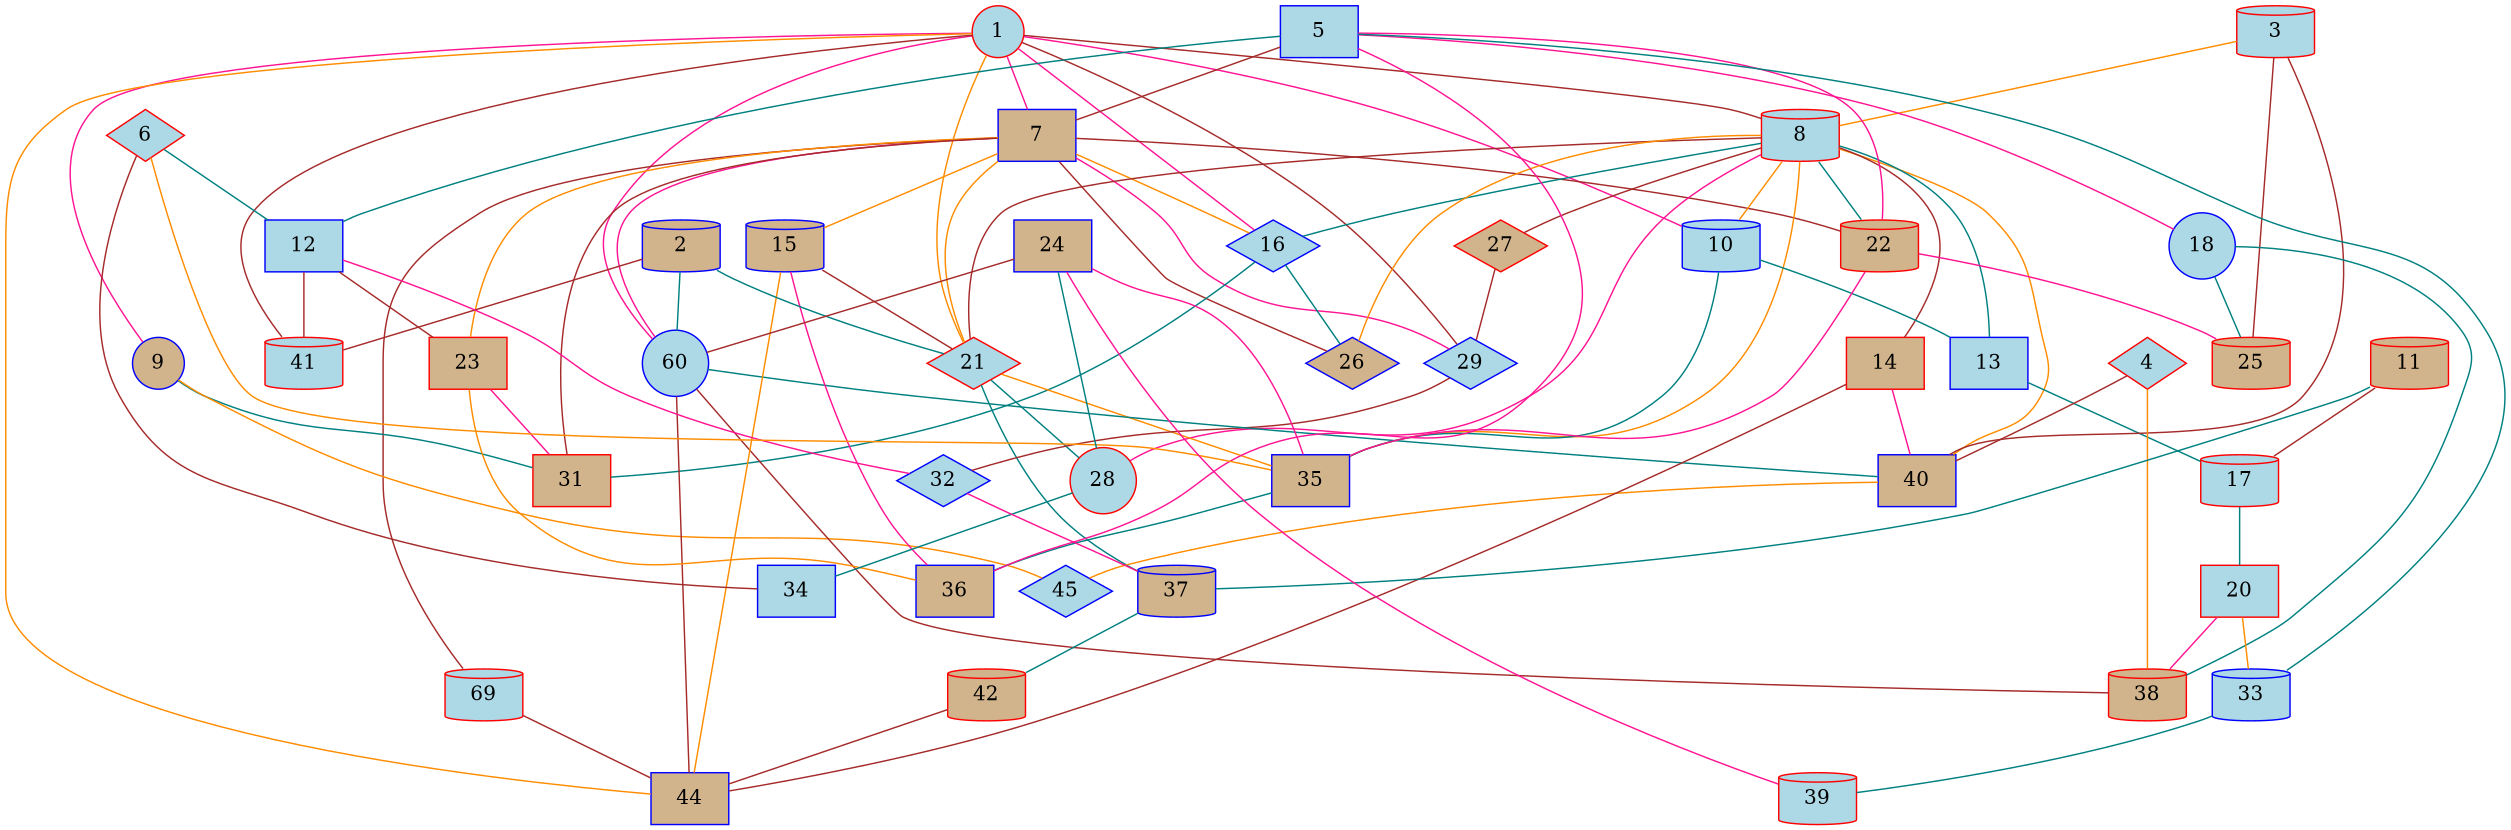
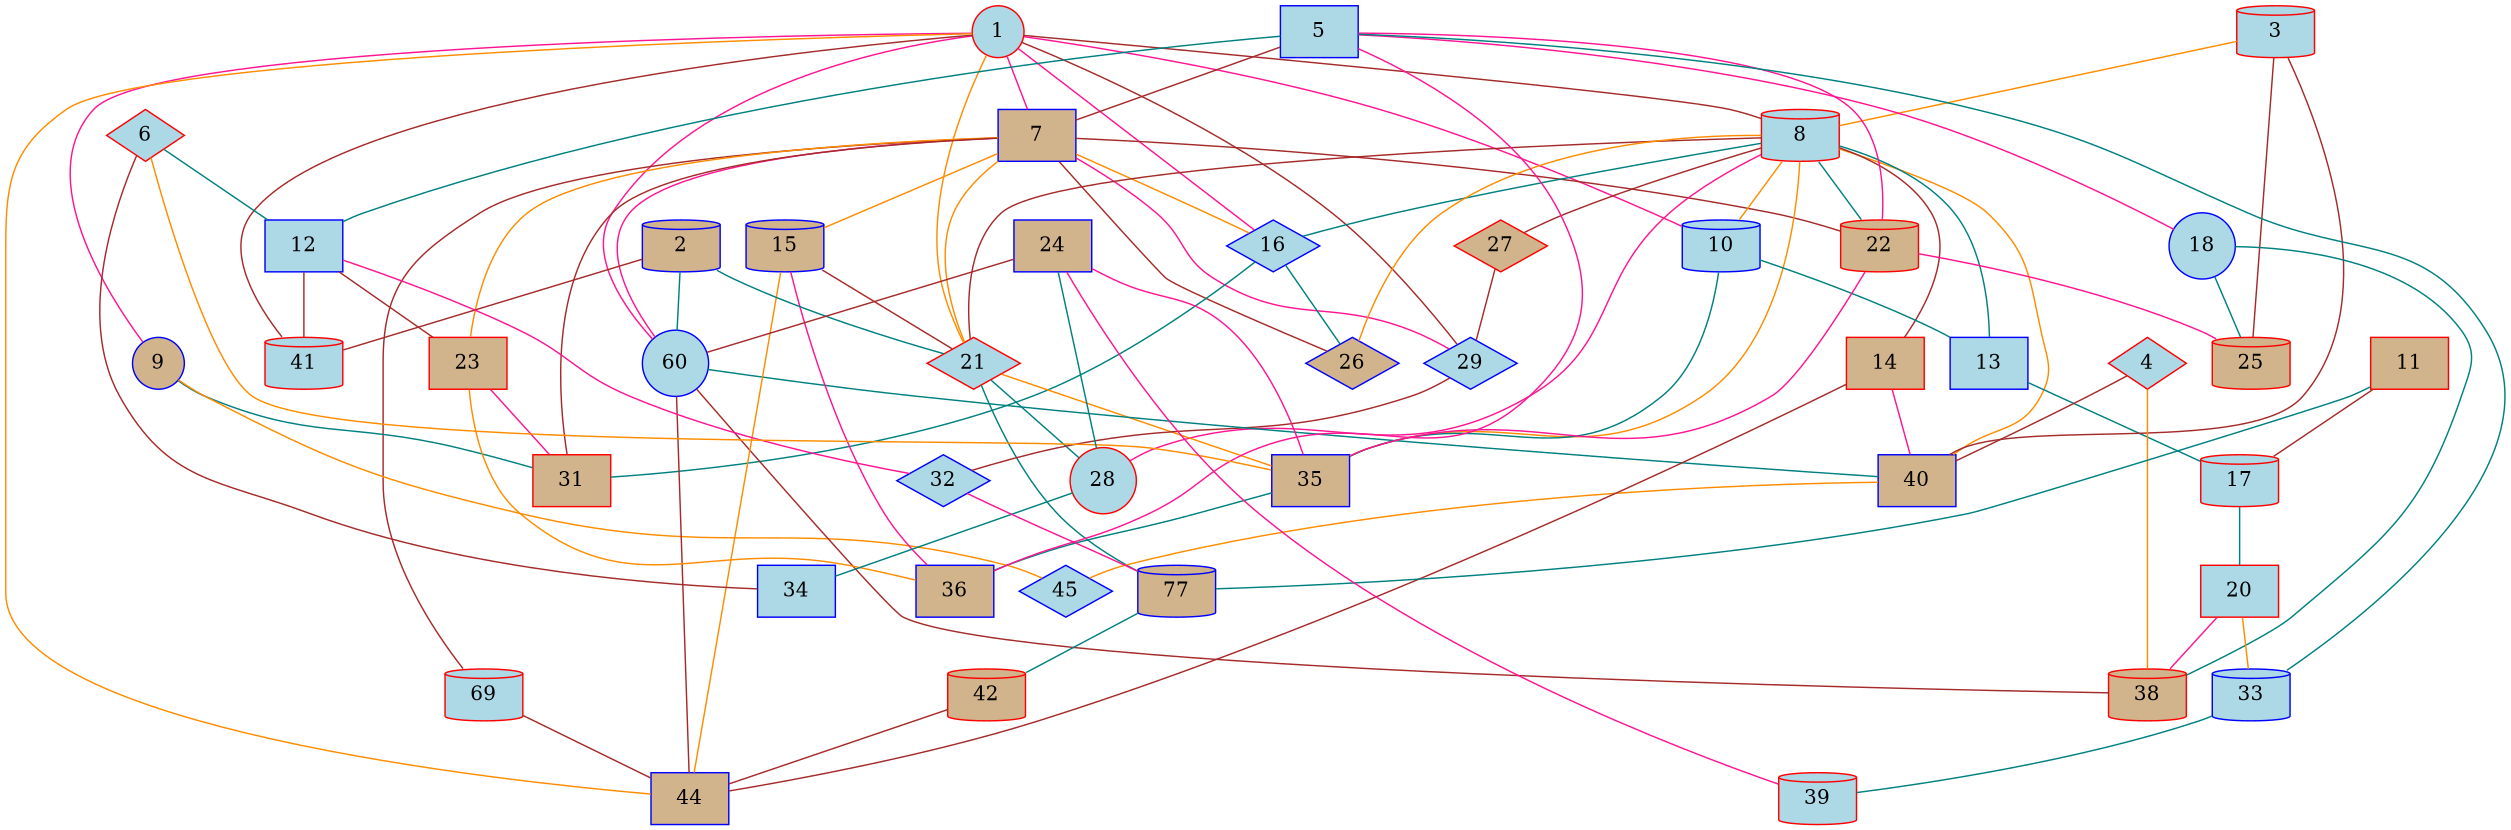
(2410, 363) -> (2410, 363)
(1177, 591) -> (1177, 591)
